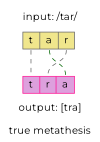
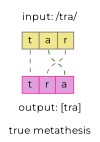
(50, 17) -> (50, 17)
